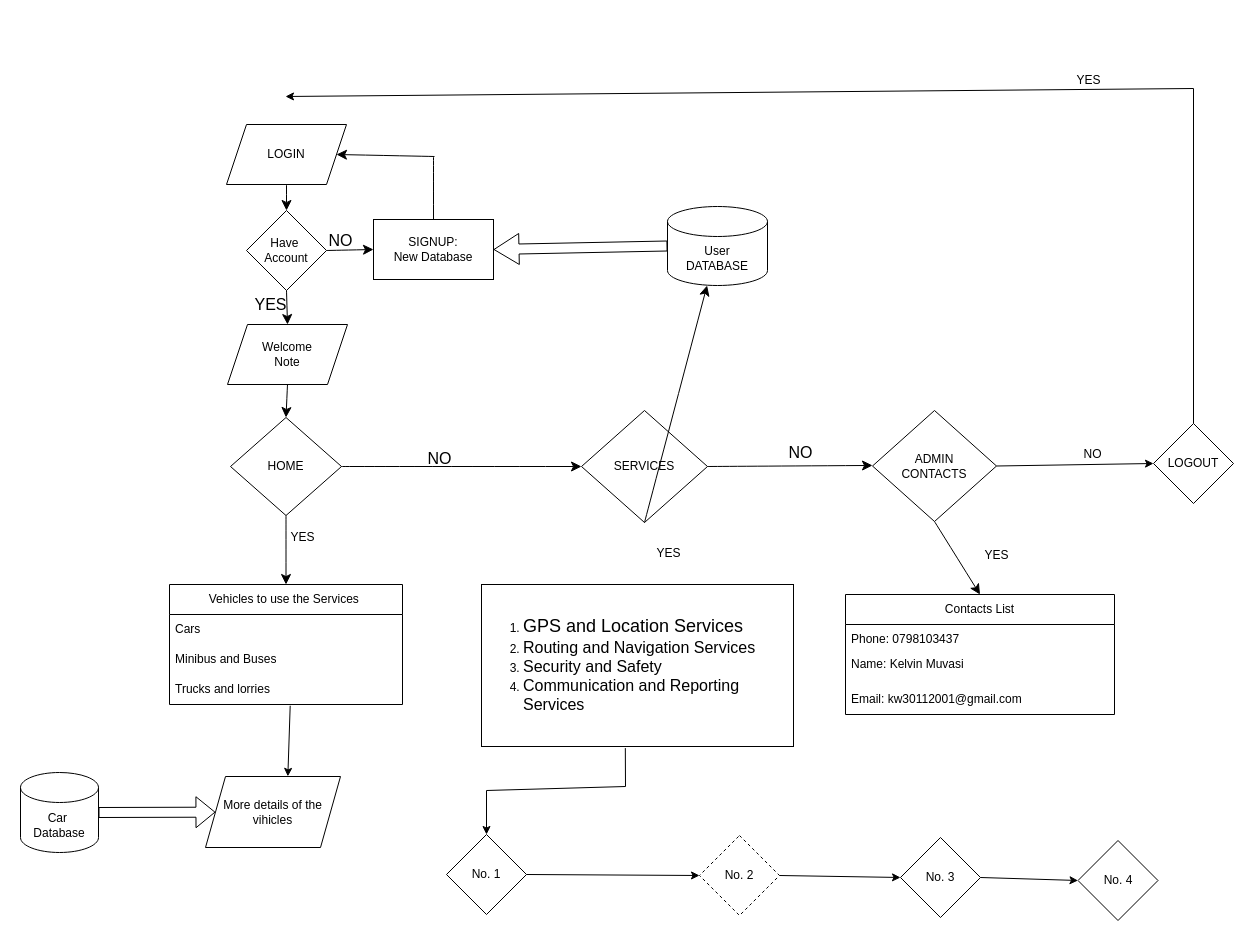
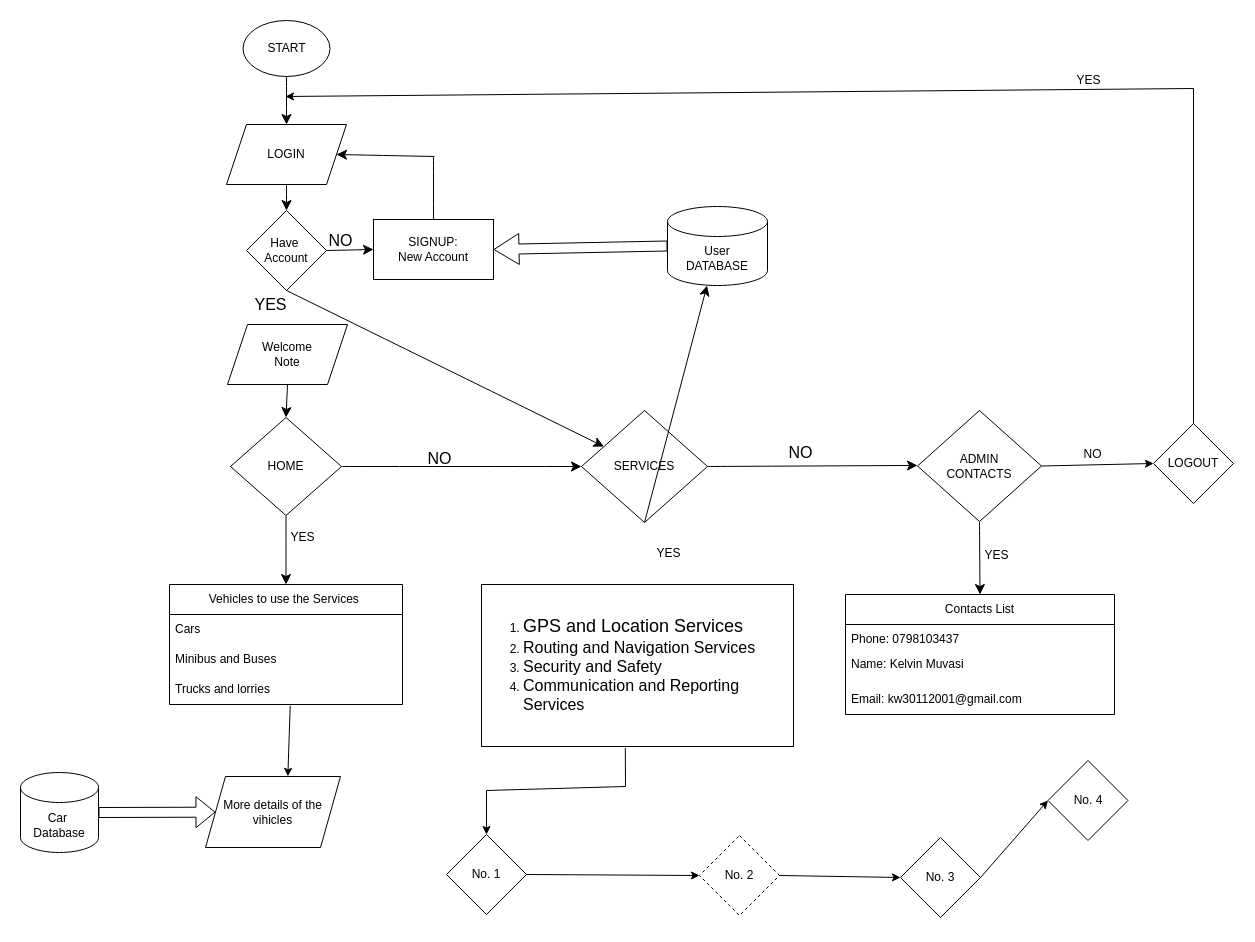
none -> (287, 49)
none -> (287, 96)
(434, 250) -> (434, 250)
(287, 303) -> (441, 367)
(935, 466) -> (980, 466)
(1118, 881) -> (1088, 801)
